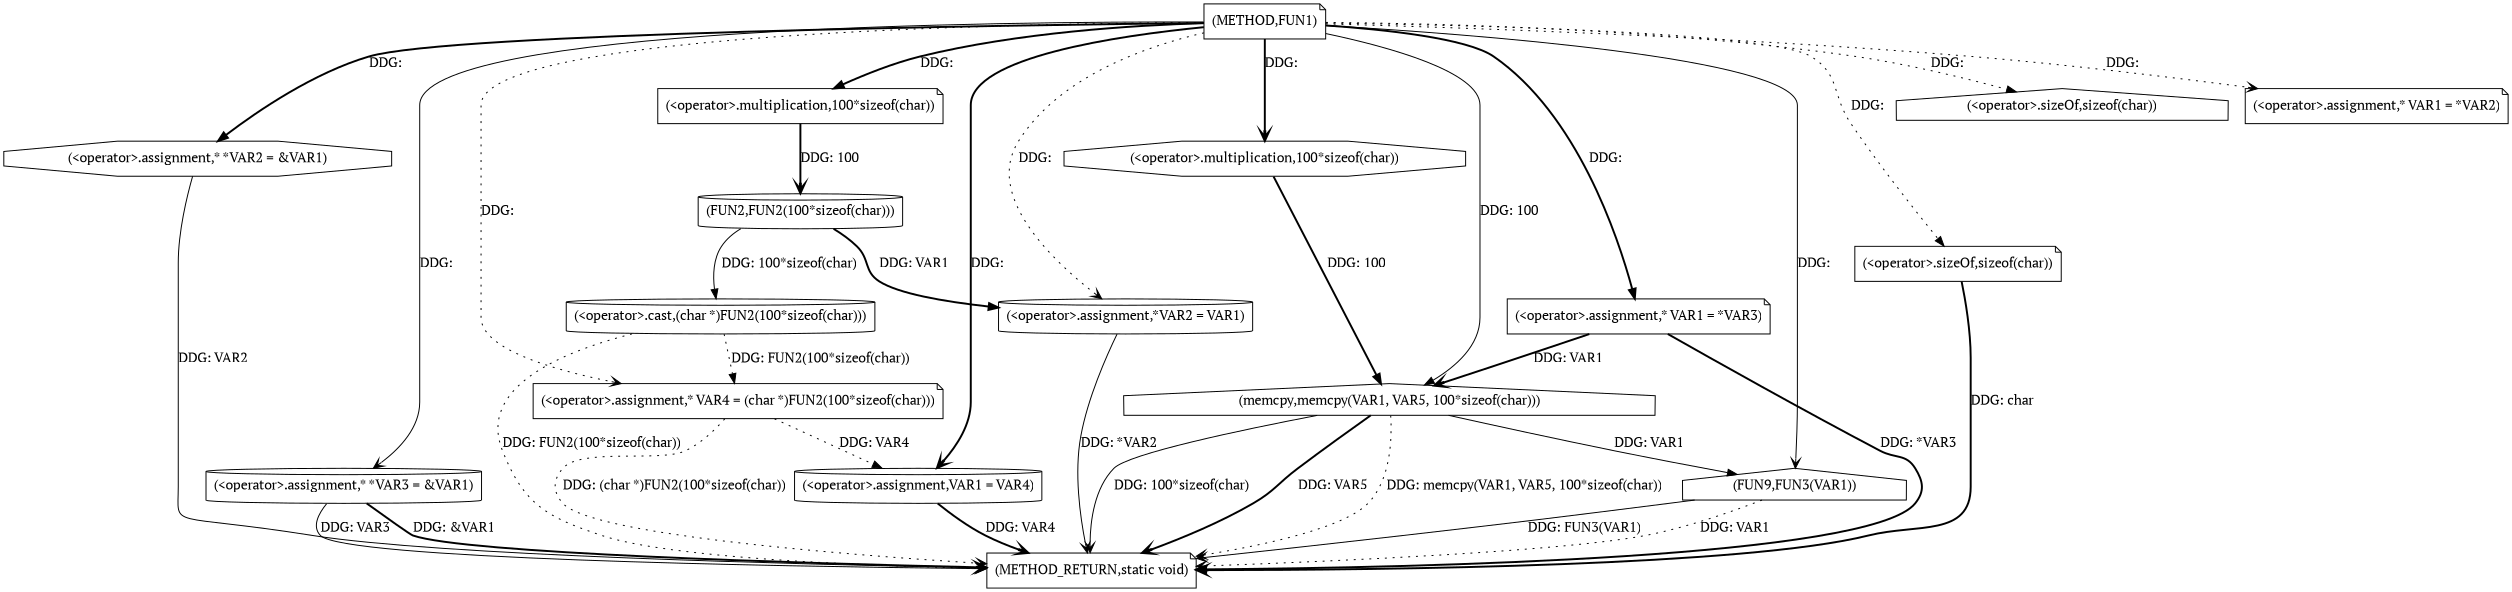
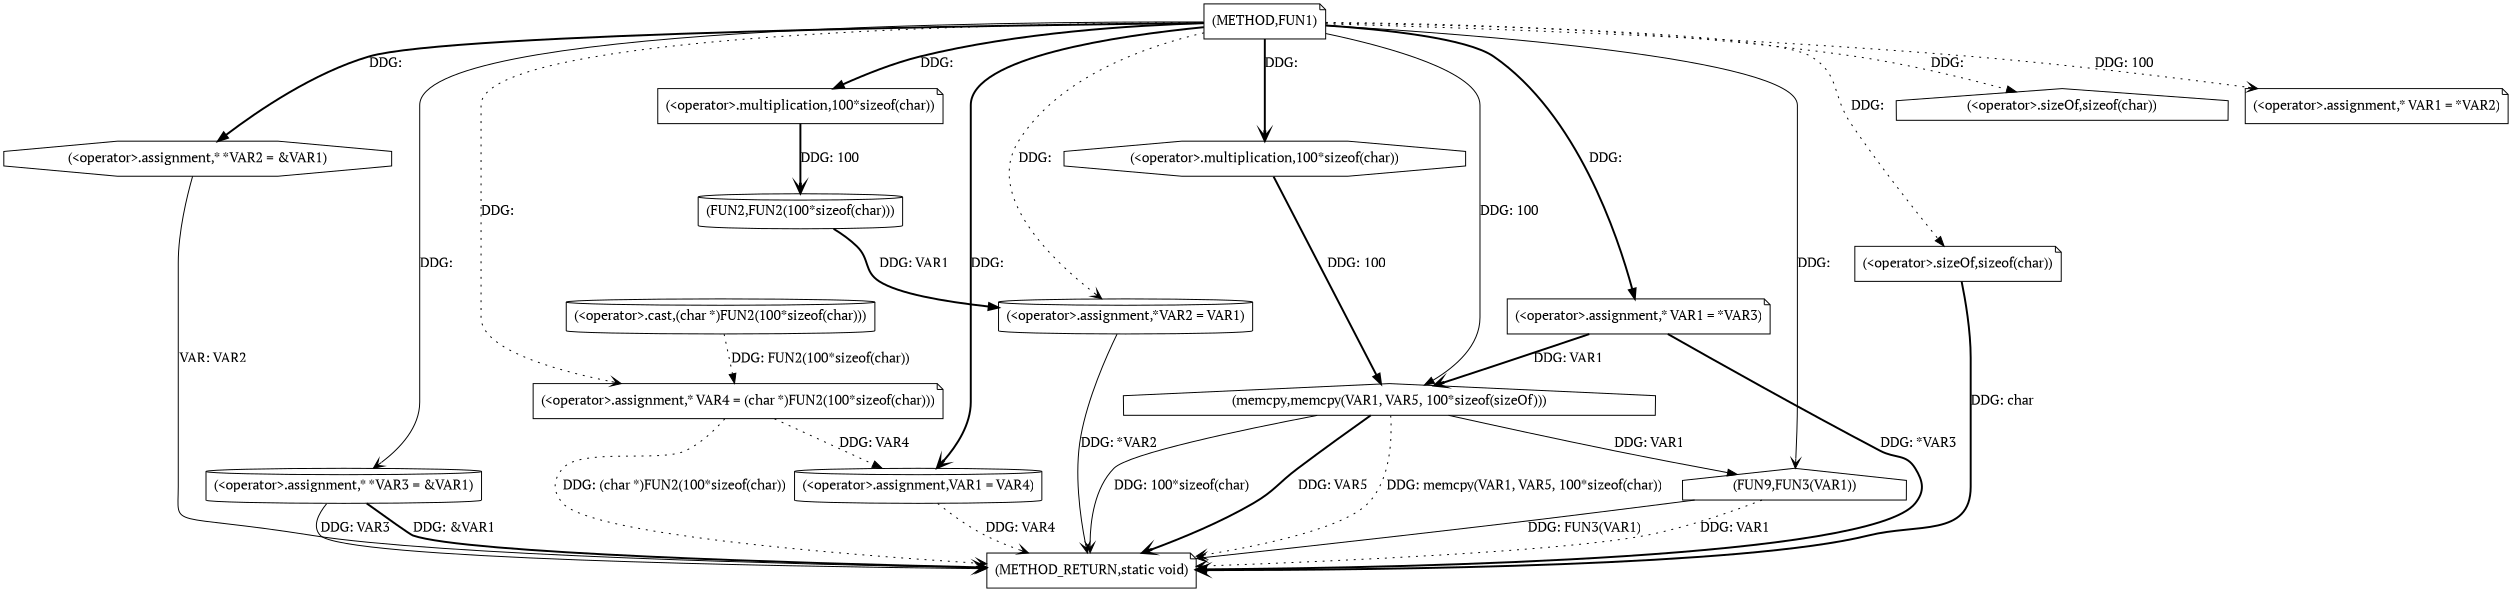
(2125, 64) -> (2125, 64)
(718, 254) -> none
(213, 359) -> (213, 359)
(1389, 401) -> (1389, 401)
(976, 530) -> (976, 530)
(623, 541) -> none
